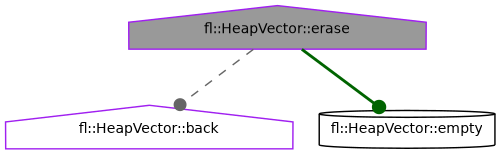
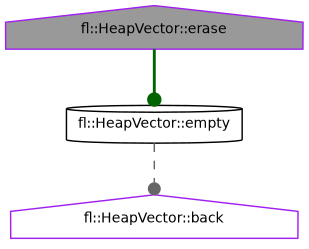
(219, 75) -> (154, 163)
